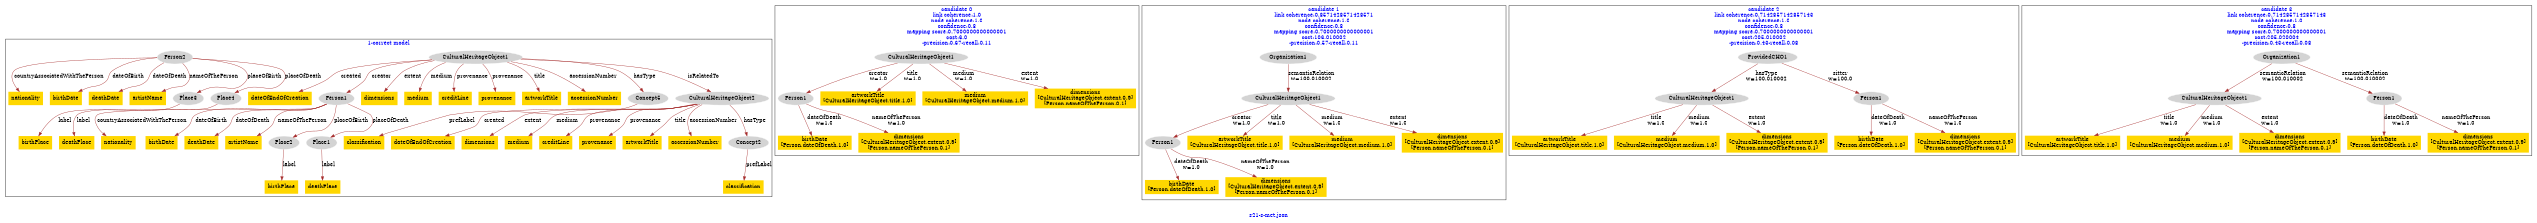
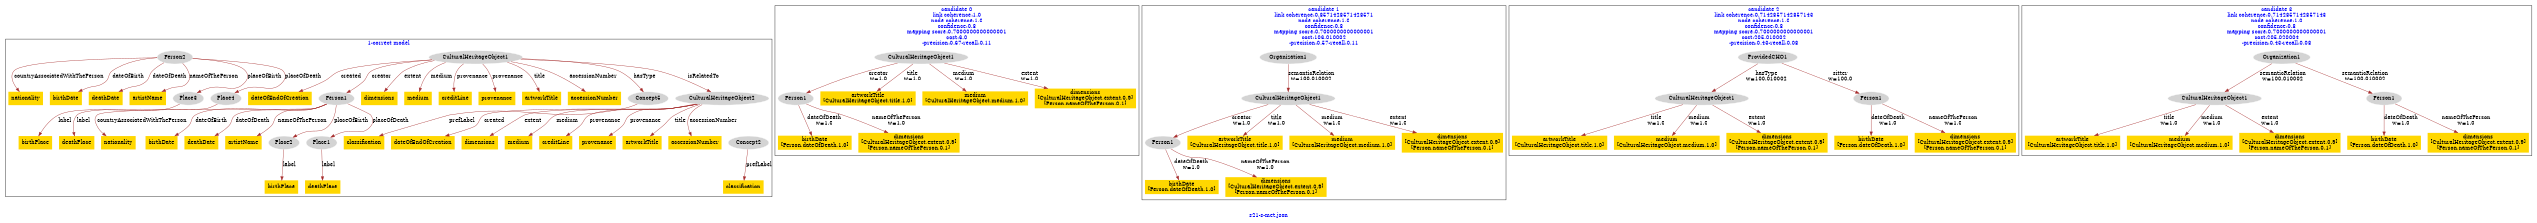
(740, 118) -> none
